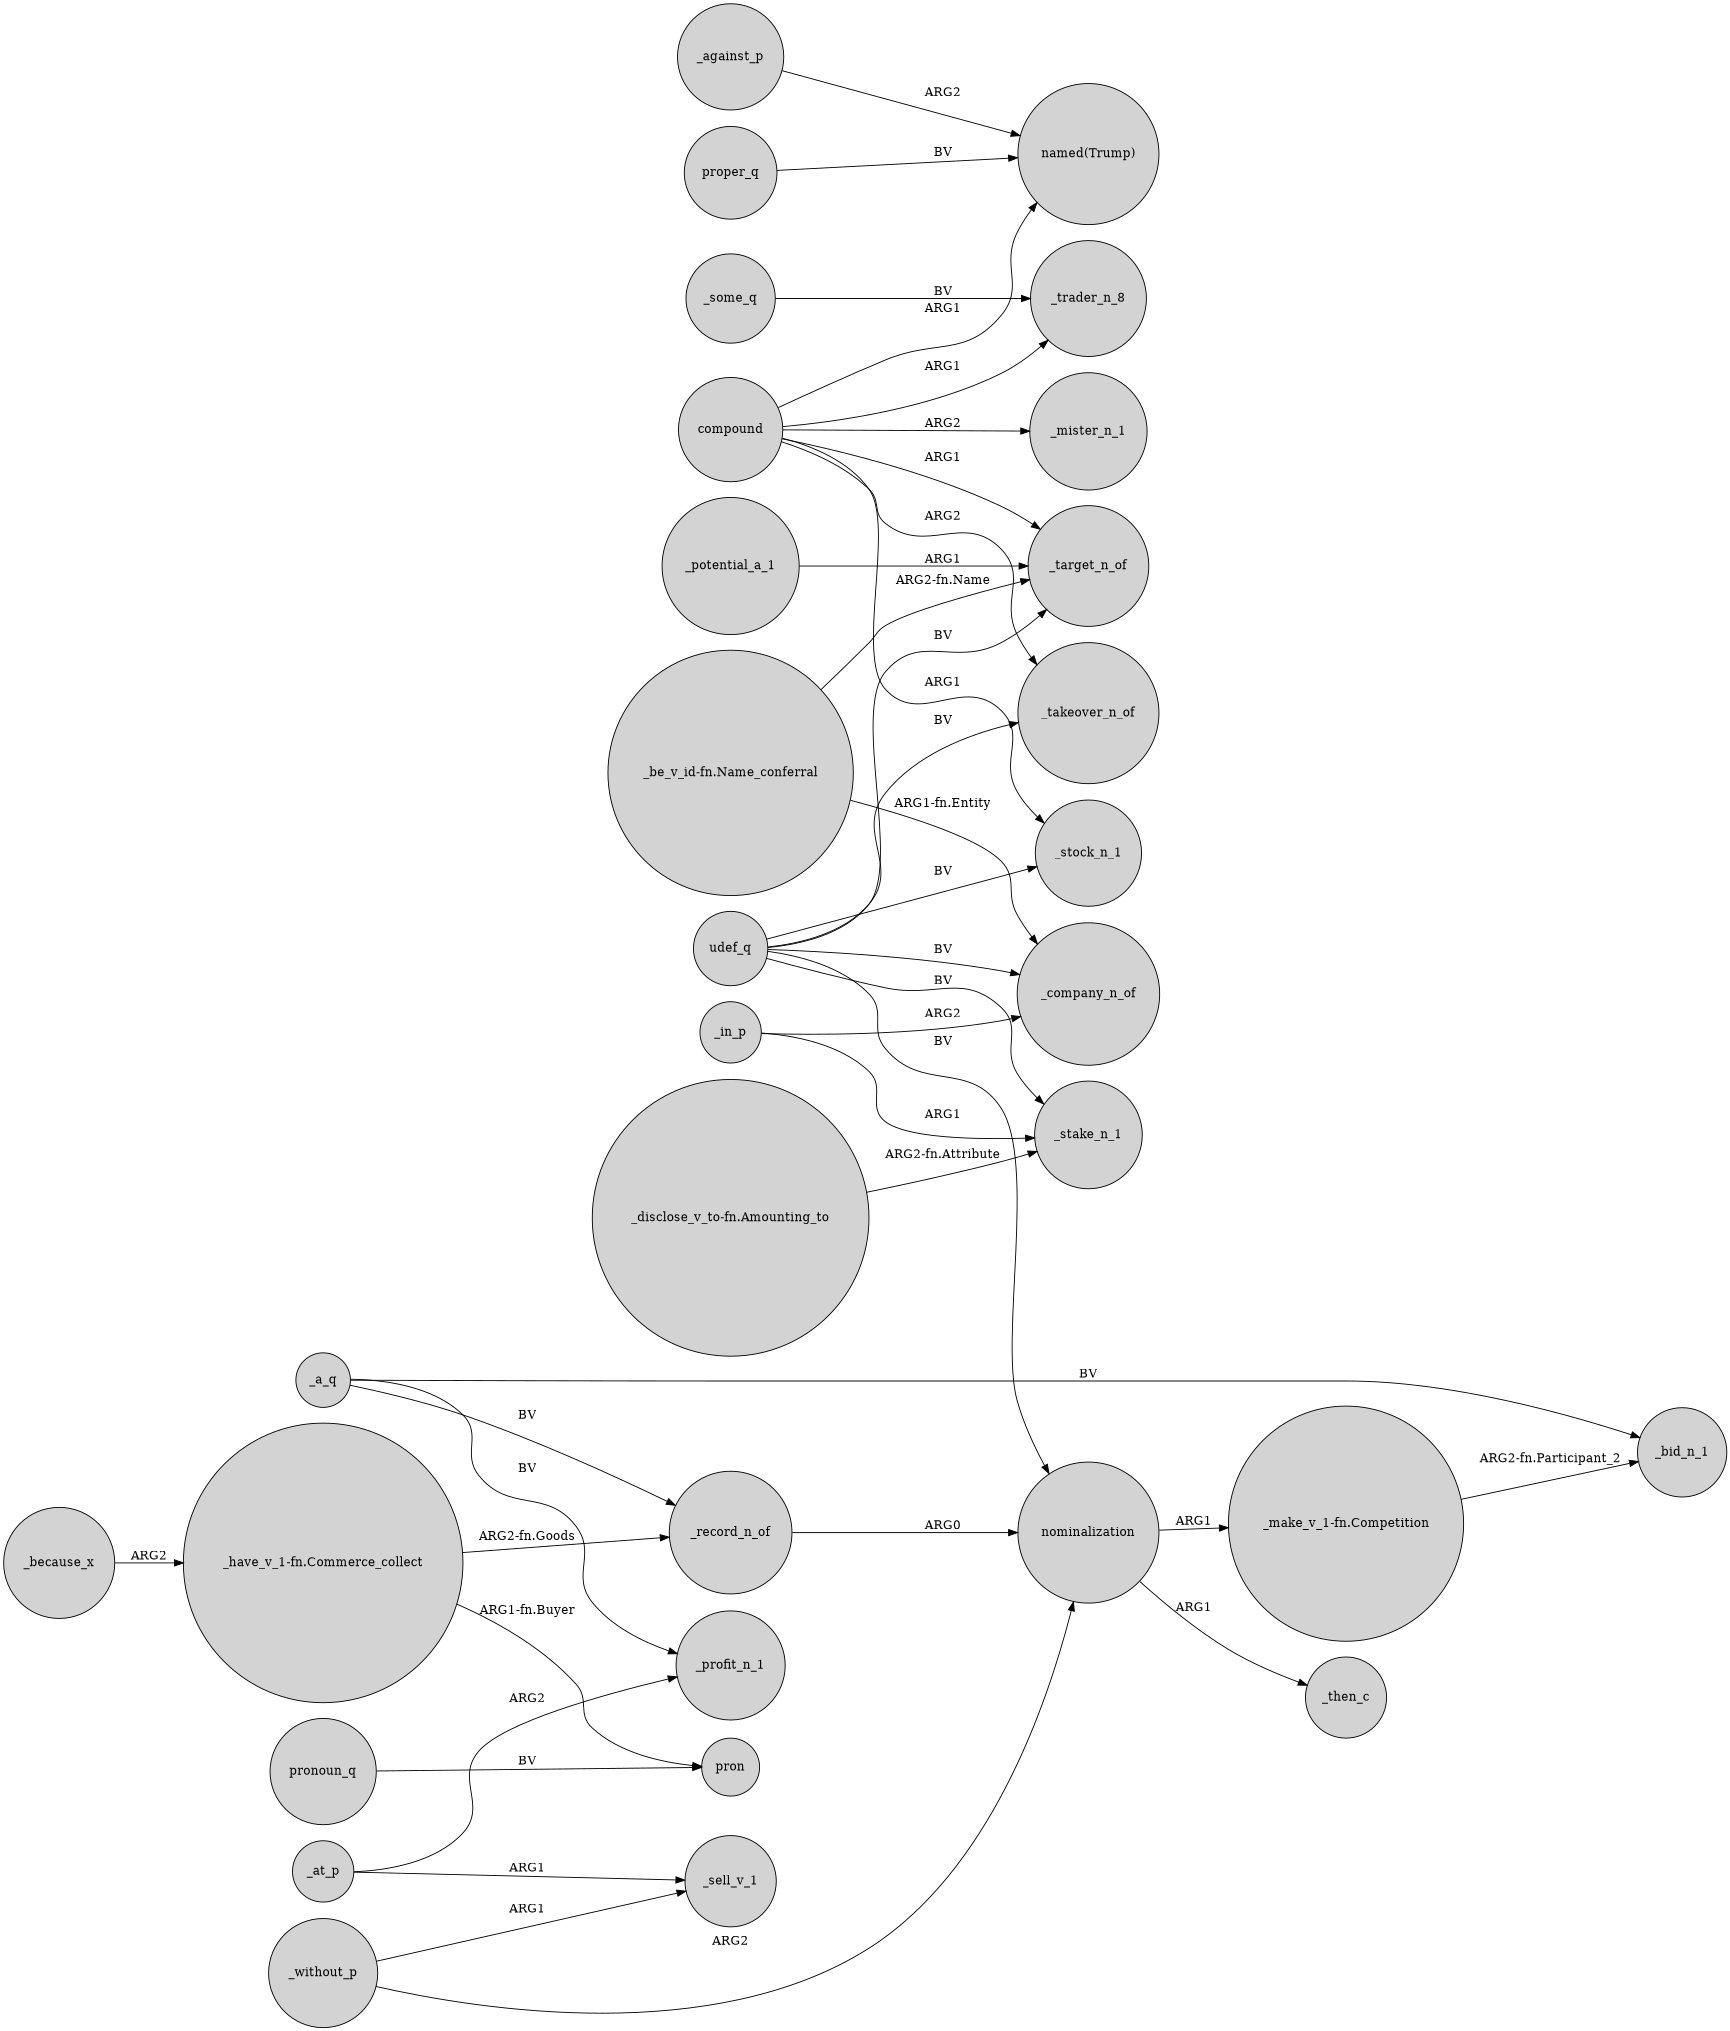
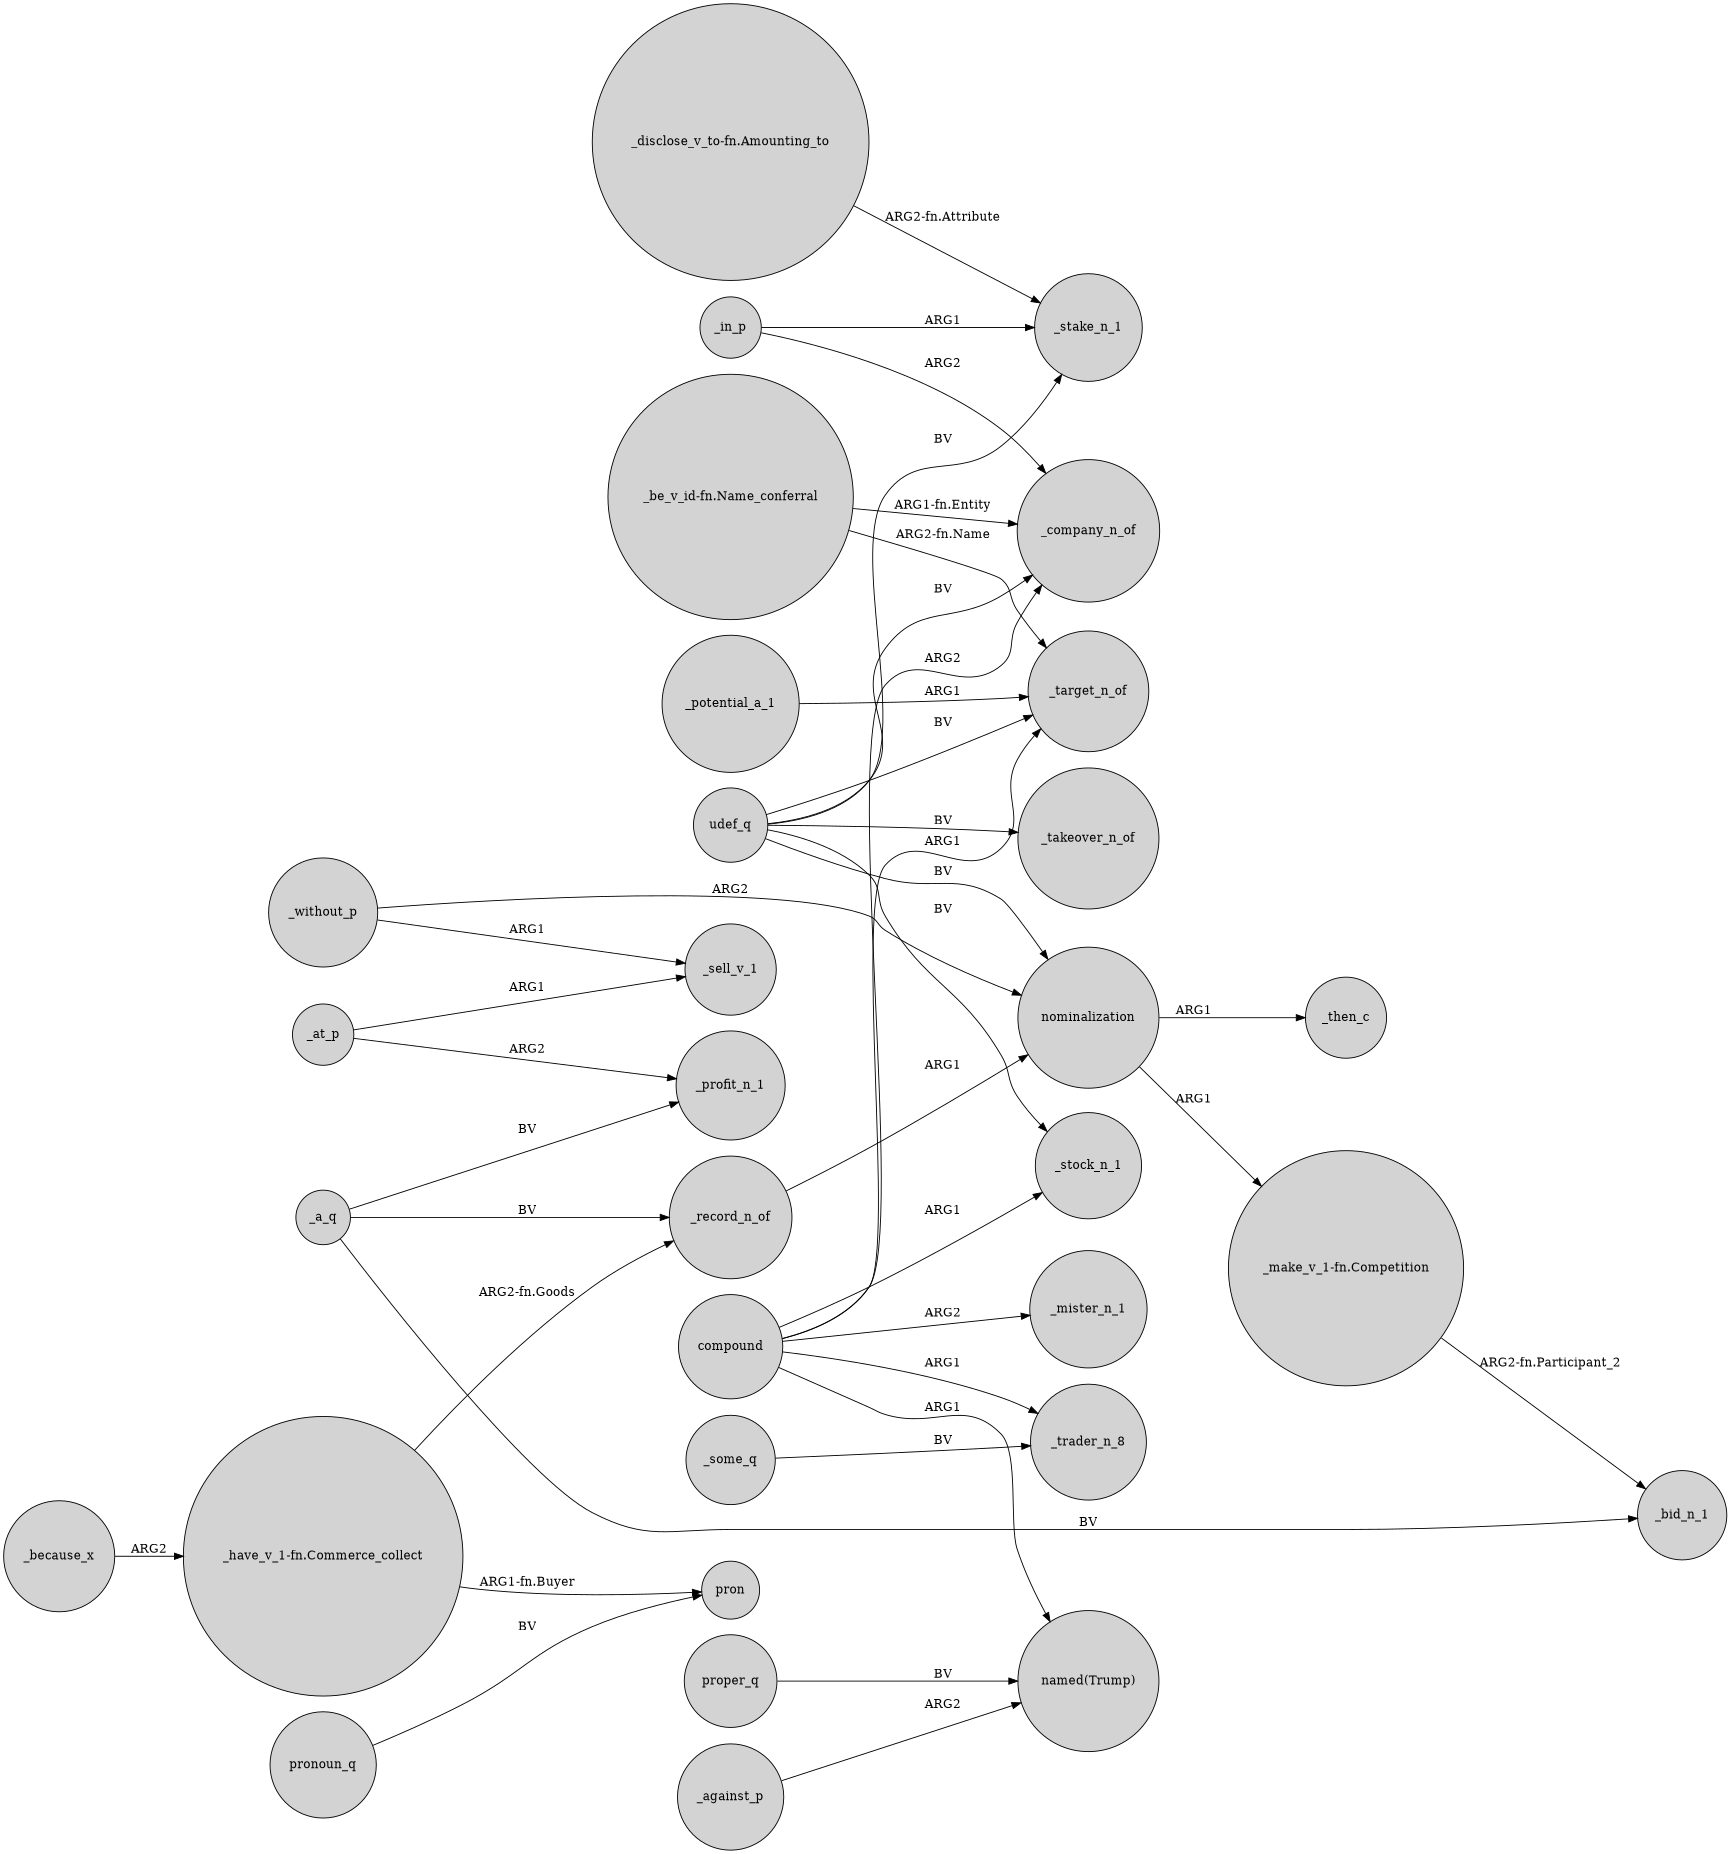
(933, 536) -> (871, 889)
(943, 1526) -> (943, 1065)
